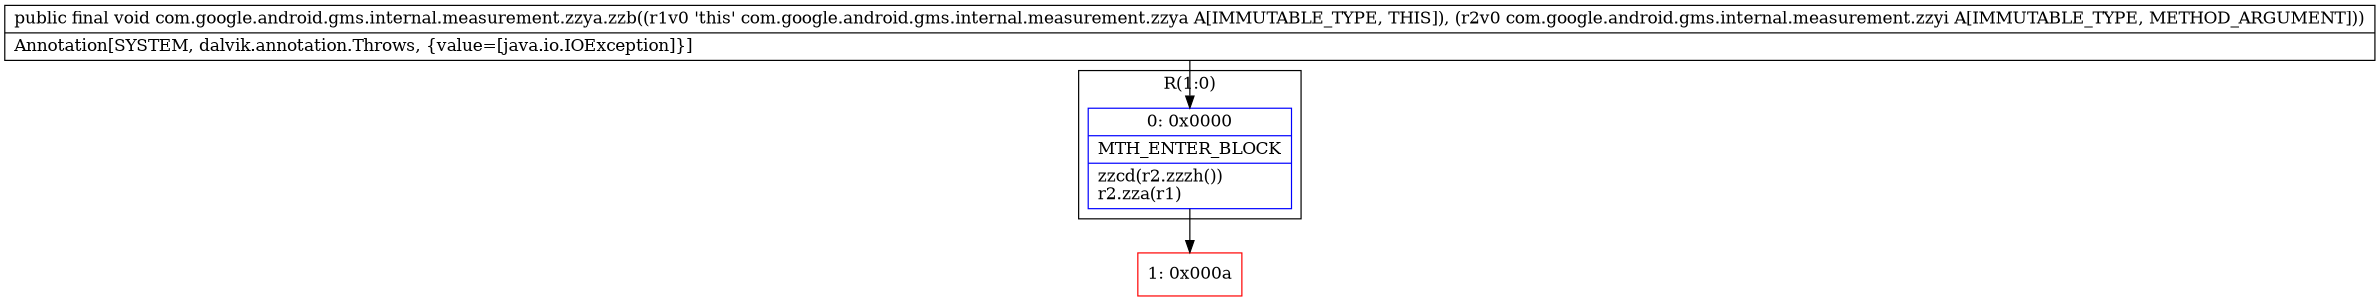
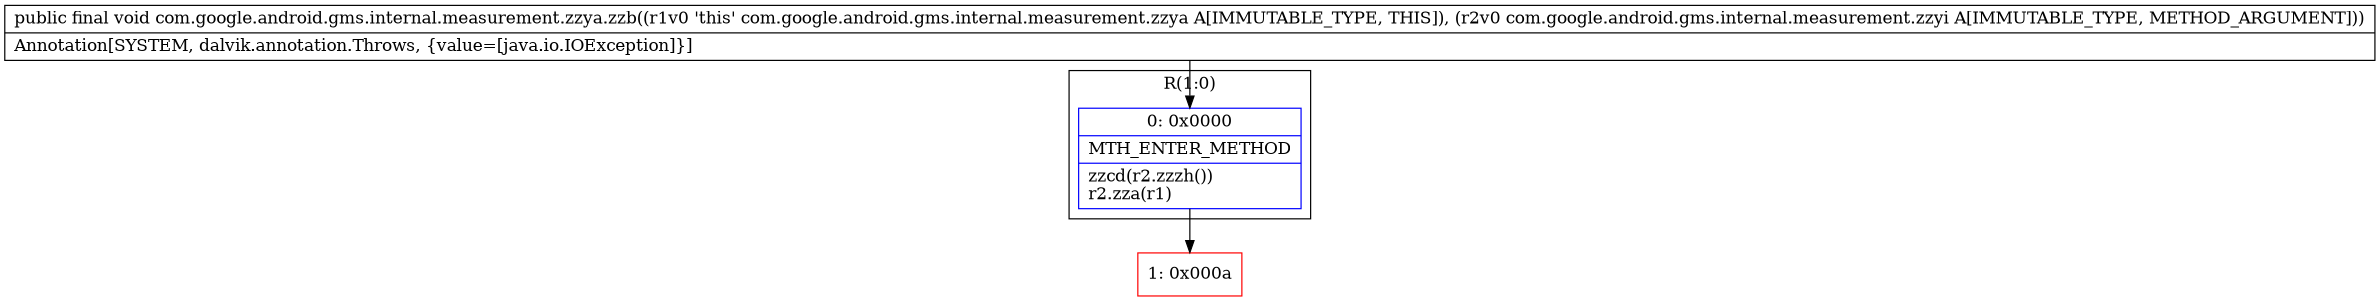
(1190, 149) -> (1190, 149)
